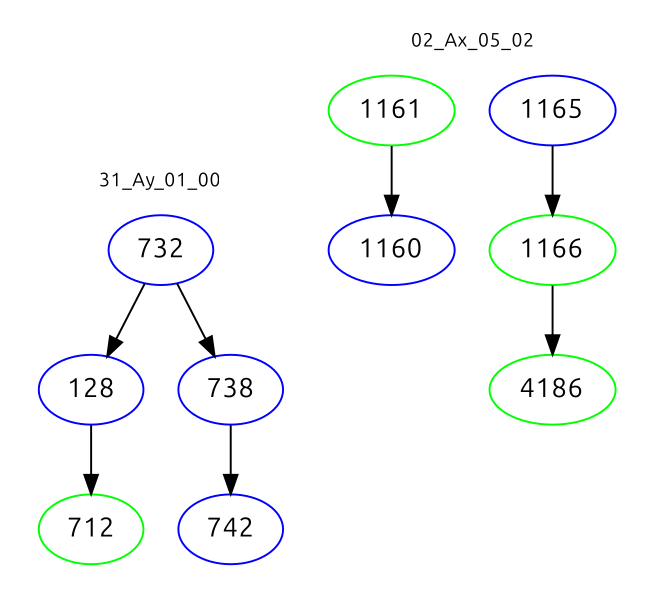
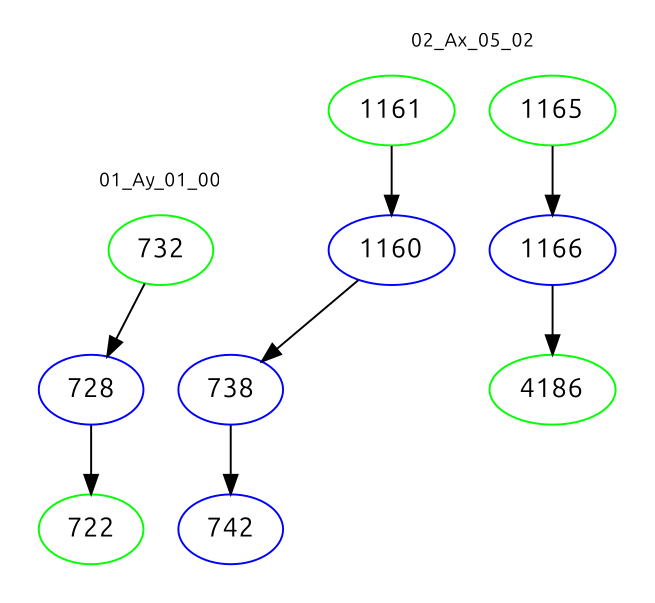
(553, 111) -> (553, 111)
(161, 181) -> (161, 181)
(161, 250) -> (161, 250)
(553, 250) -> (553, 250)
(191, 311) -> (326, 308)
(91, 390) -> (91, 390)
(91, 529) -> (91, 529)
